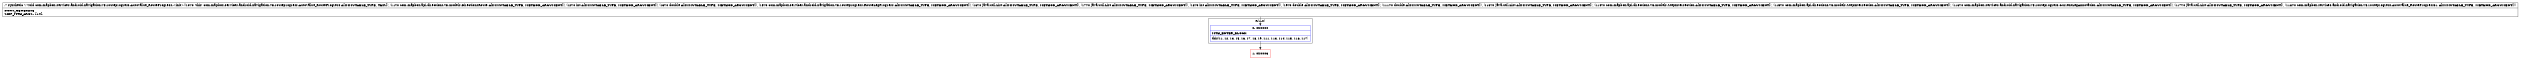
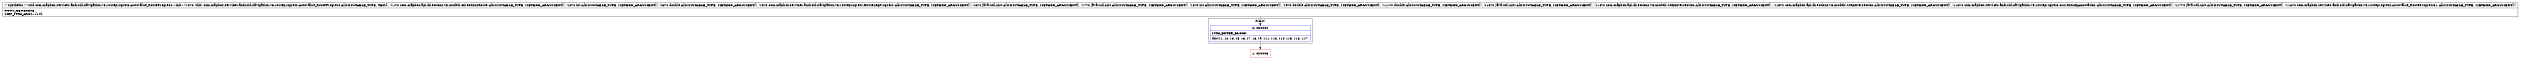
(1260, 21) -> (1260, 21)
